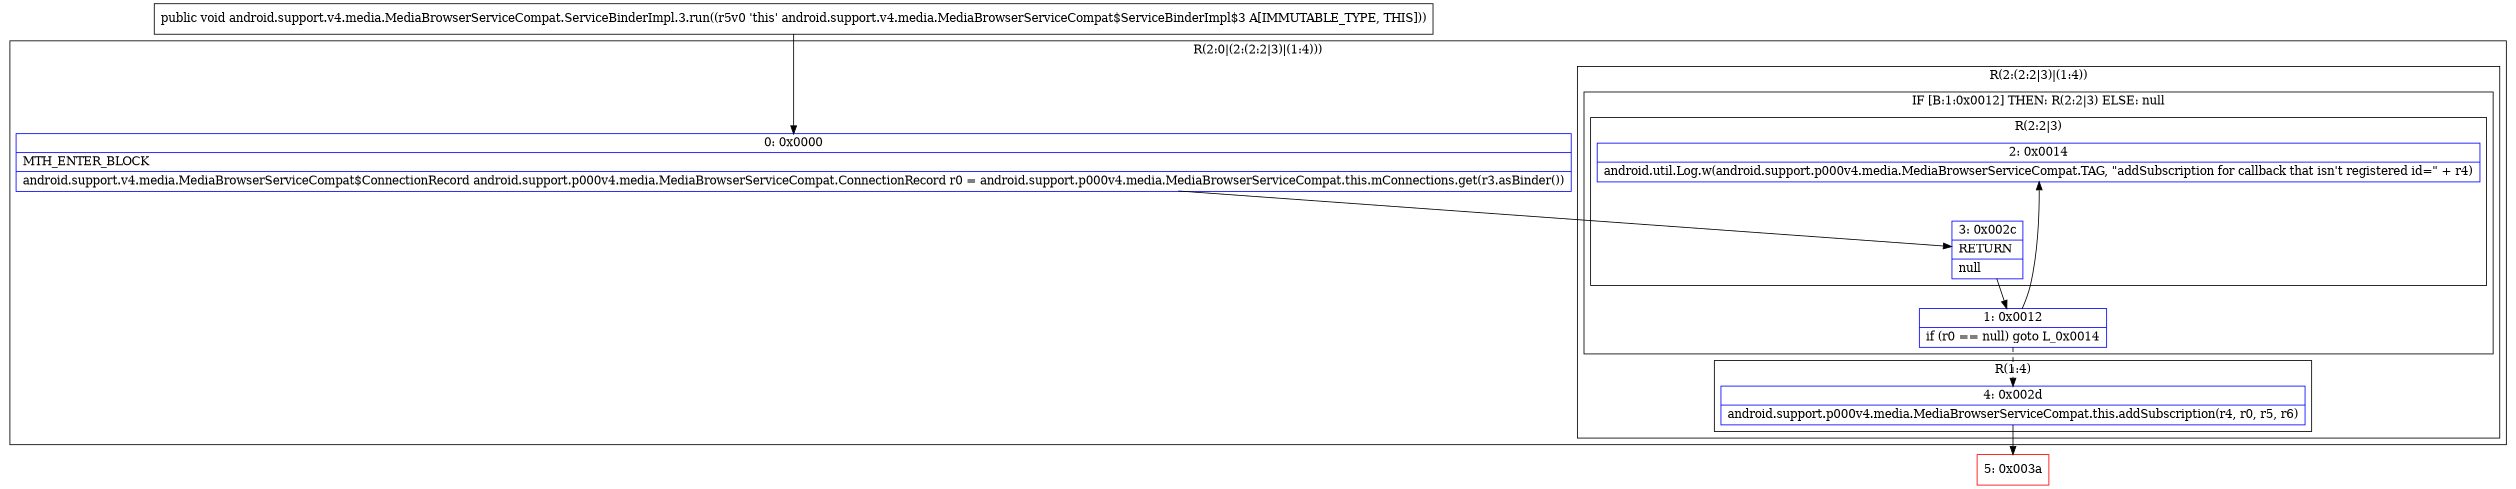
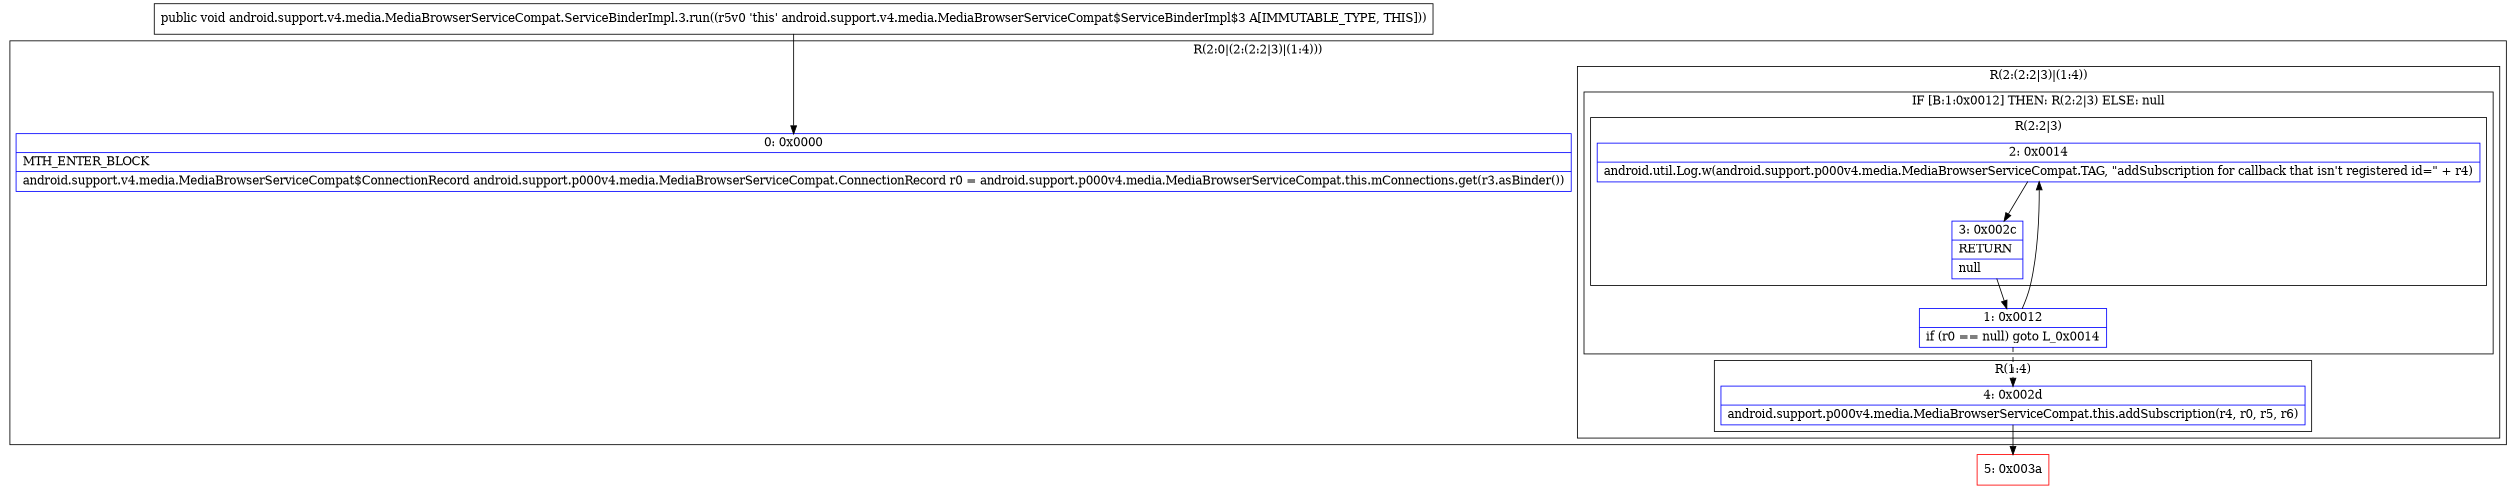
(1561, 218) -> (2018, 198)
